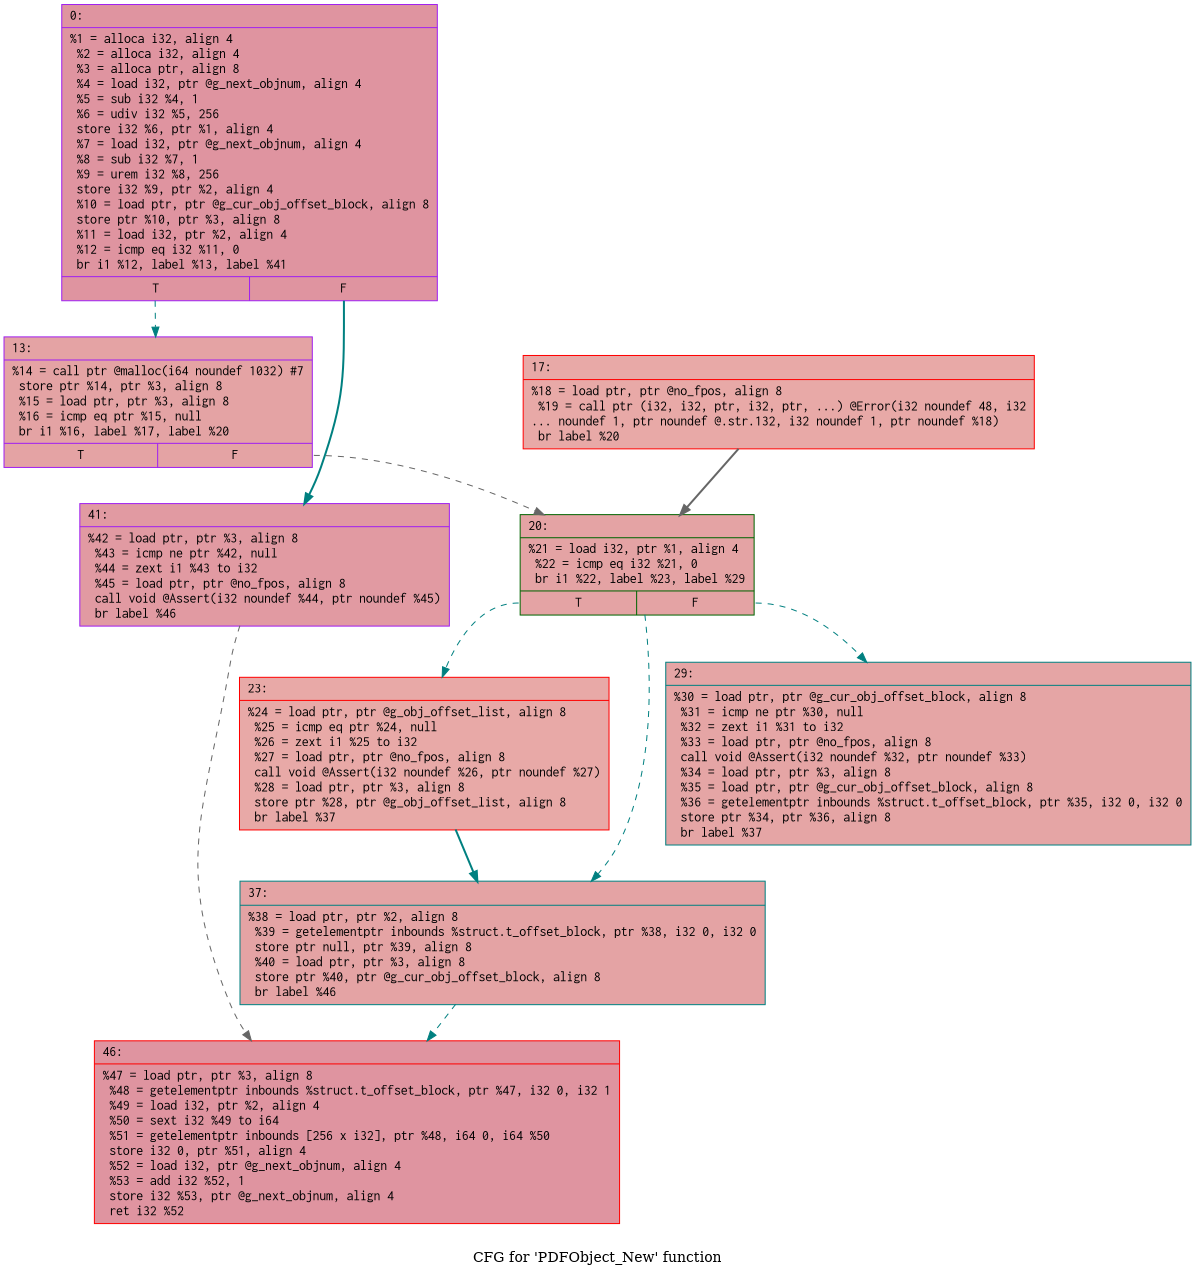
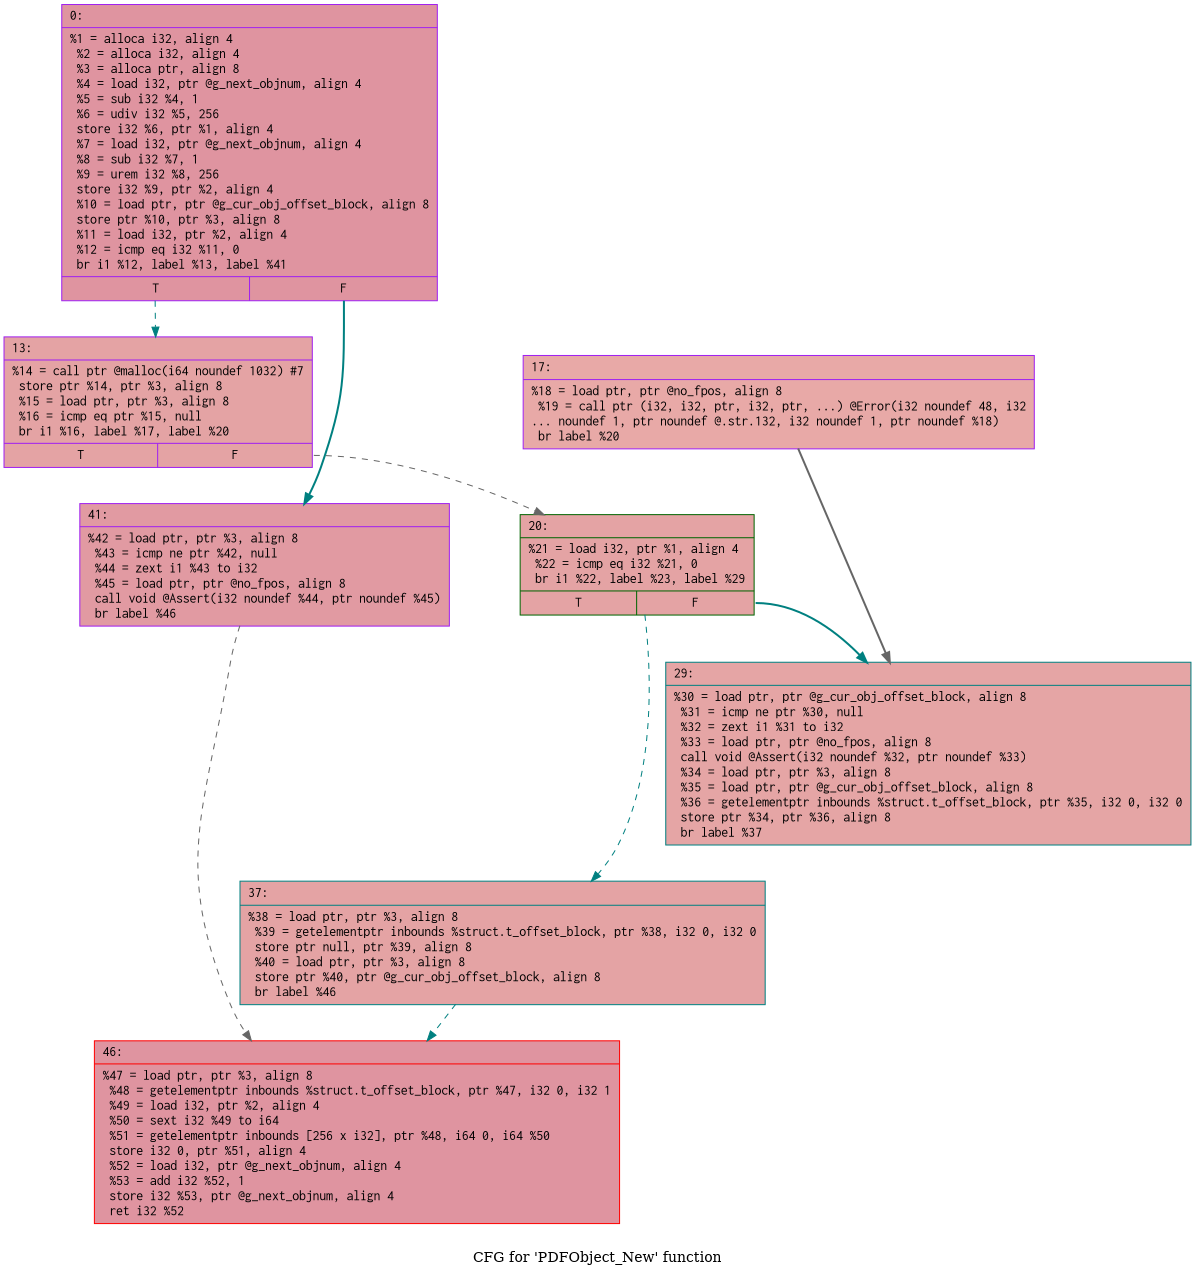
(779, 402) -> (779, 402)
(713, 478) -> (842, 551)
(813, 619) -> (813, 619)
(424, 754) -> none
(353, 917) -> (353, 917)
